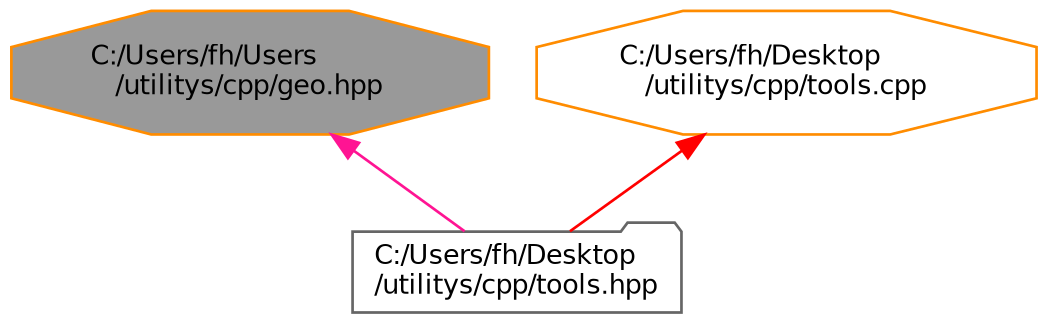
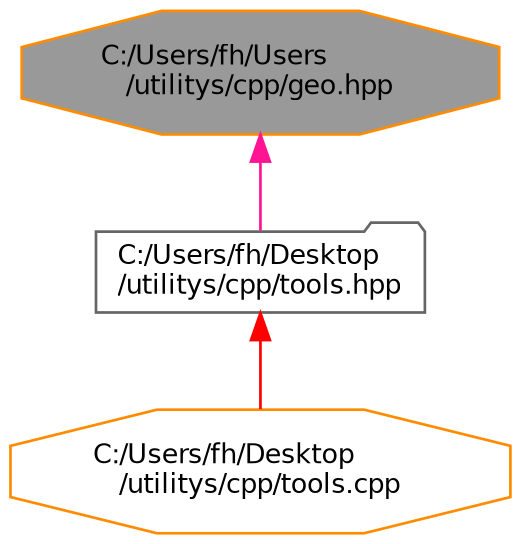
(626, 191) -> (260, 375)
